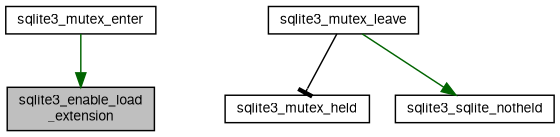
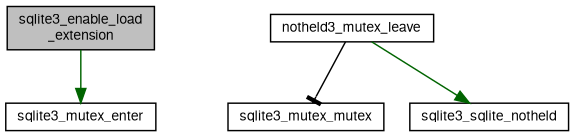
(343, 20) -> (352, 28)
(81, 53) -> (81, 69)
(297, 109) -> (306, 117)
